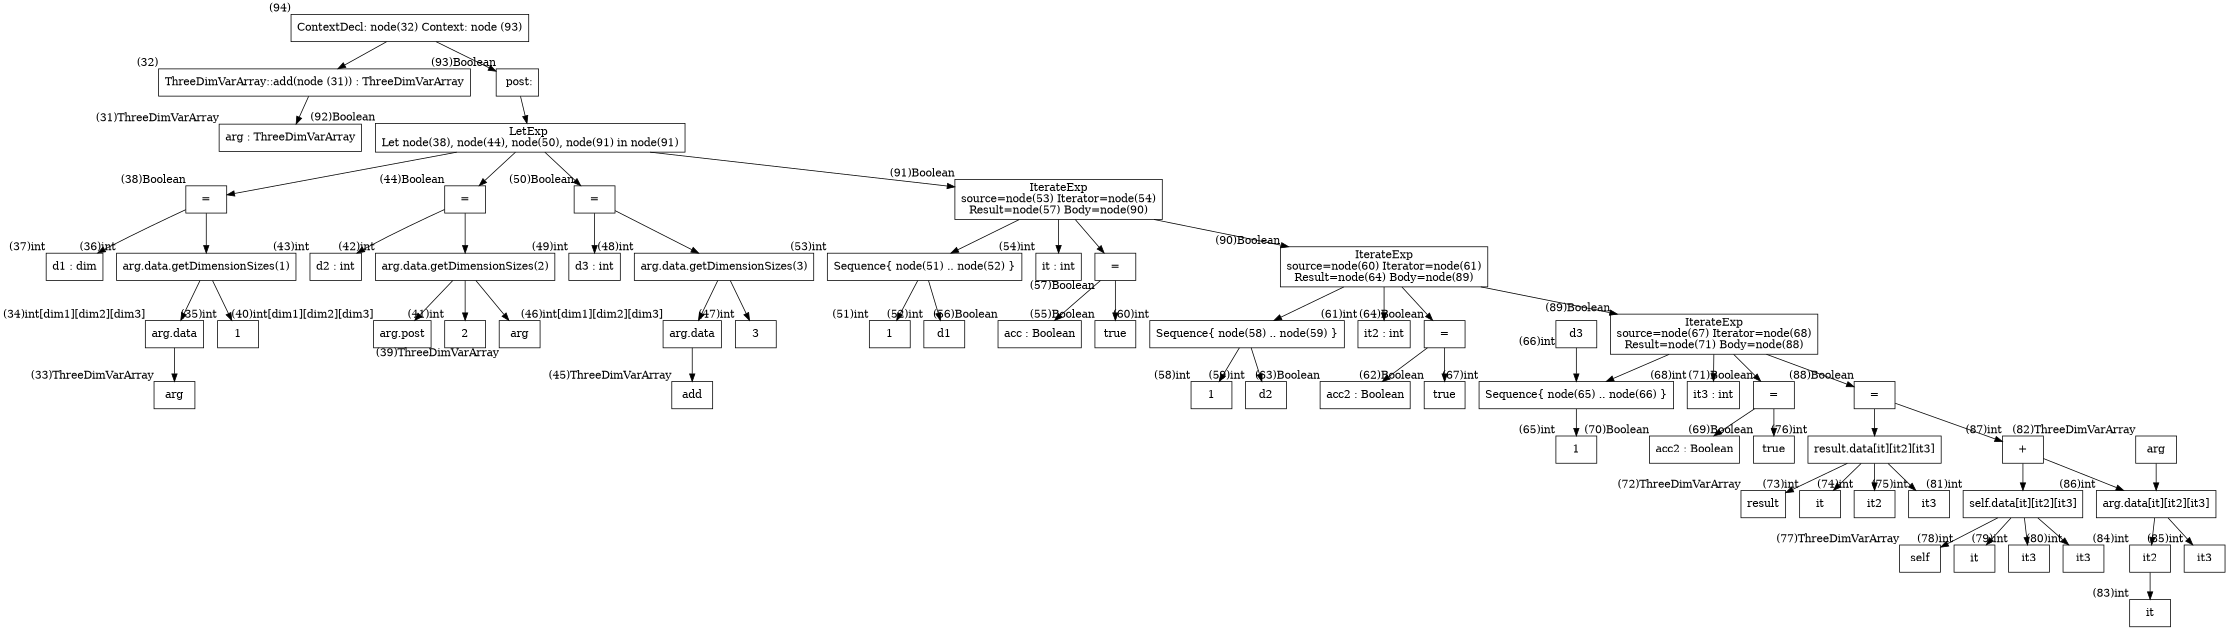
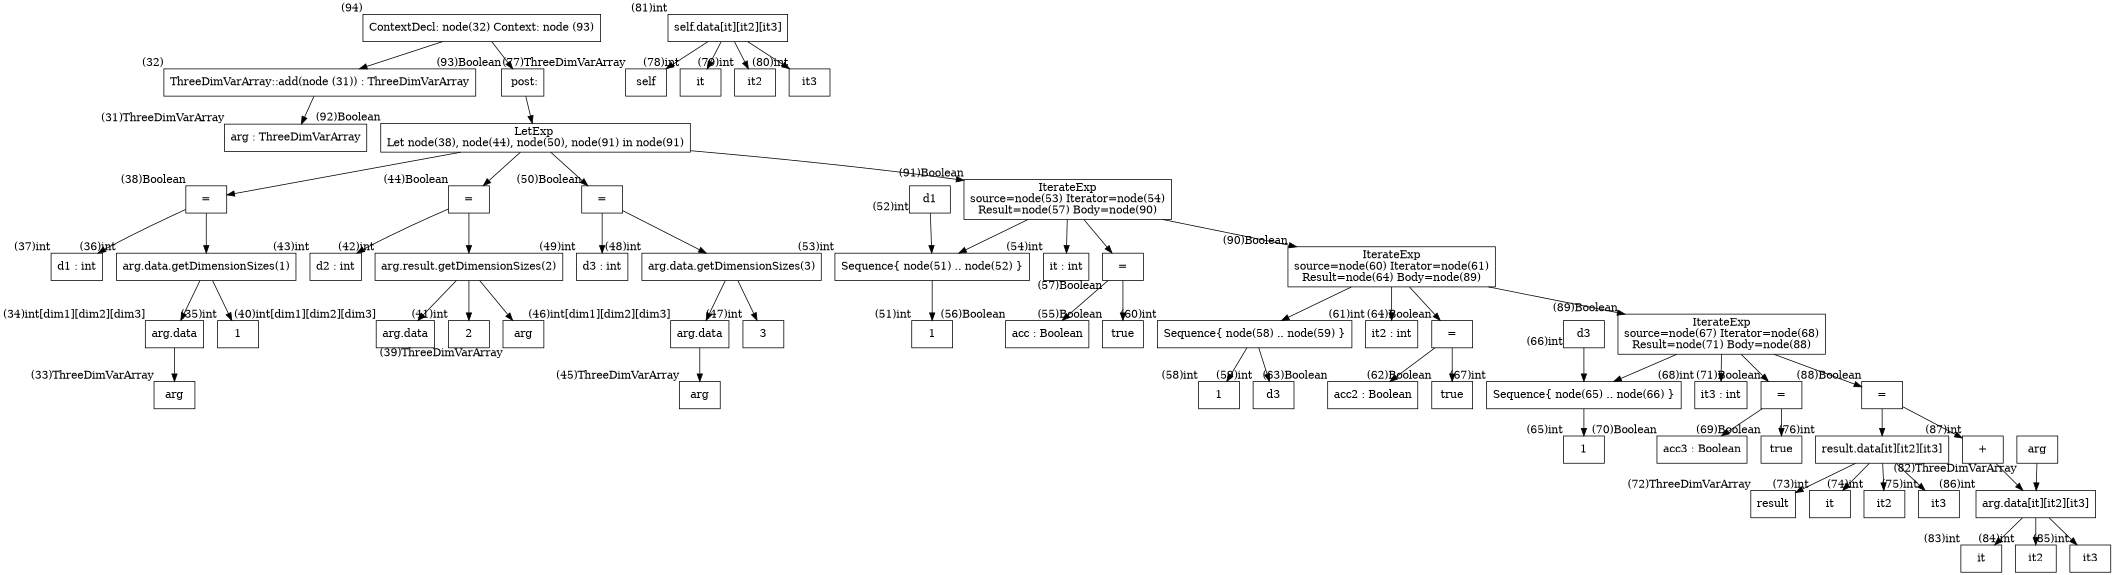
(75, 267) -> (77, 267)
(465, 267) -> (469, 267)
(933, 297) -> (931, 229)
(402, 334) -> (405, 334)
(692, 395) -> (700, 395)
(1266, 395) -> (1274, 395)
(1694, 450) -> (1702, 450)
(2023, 473) -> none
(2029, 559) -> (755, 83)
(2150, 582) -> (2011, 529)
